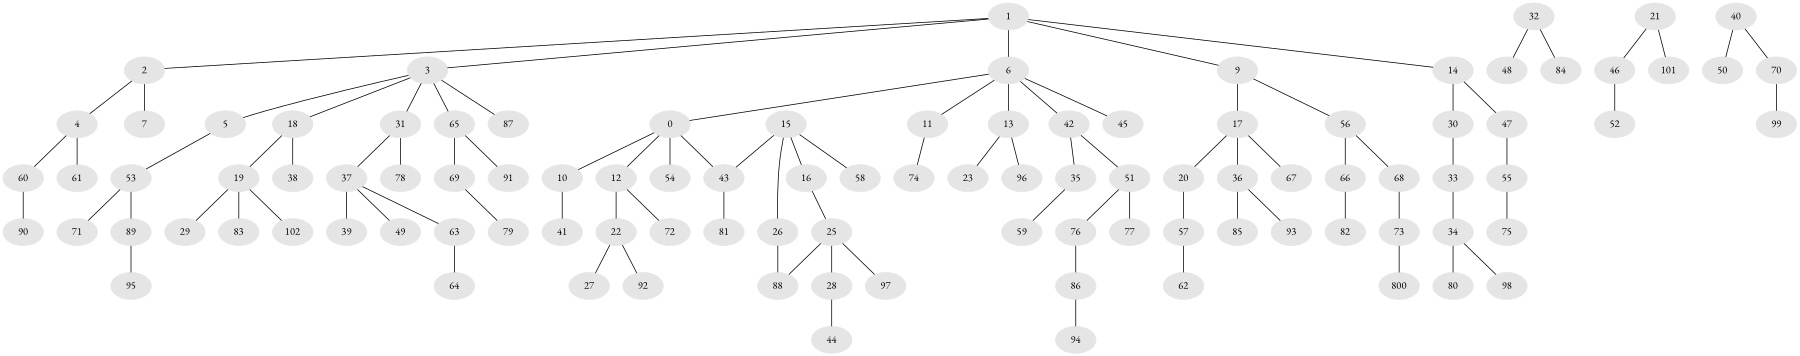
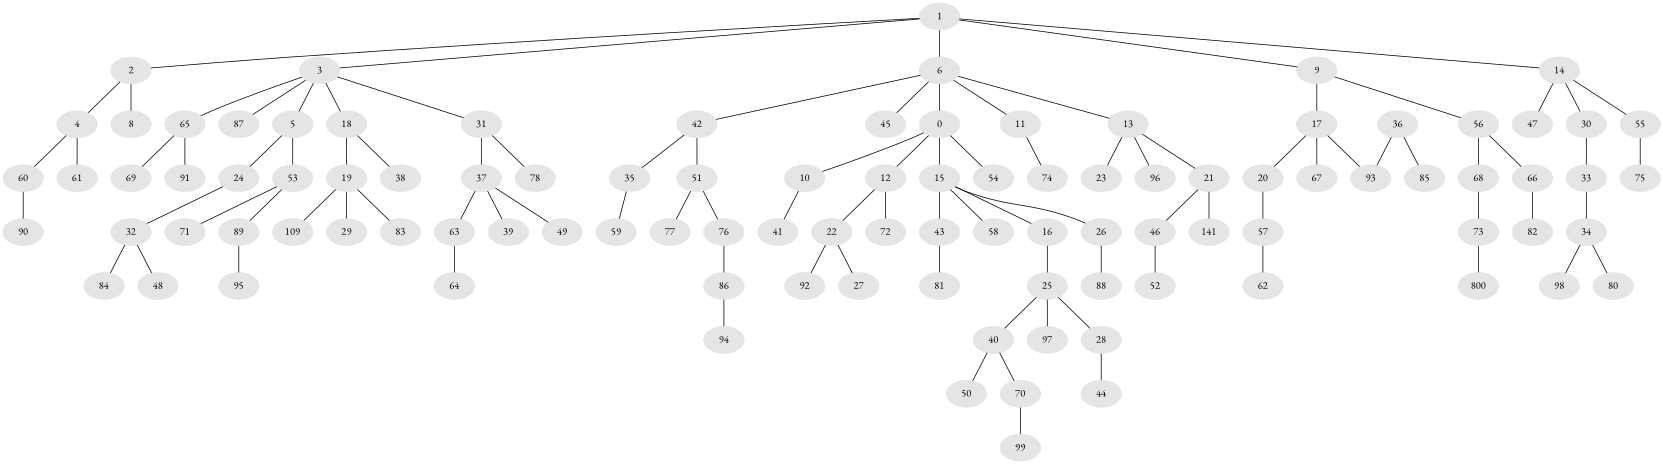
(1669, 70) -> (1209, 232)
(144, 124) -> (131, 124)
(697, 151) -> (940, 151)
none -> (1169, 151)
(1237, 151) -> (1344, 151)
(1507, 151) -> (1600, 97)
none -> (239, 178)
(293, 232) -> (293, 232)
(508, 232) -> none
(805, 259) -> (1020, 313)
